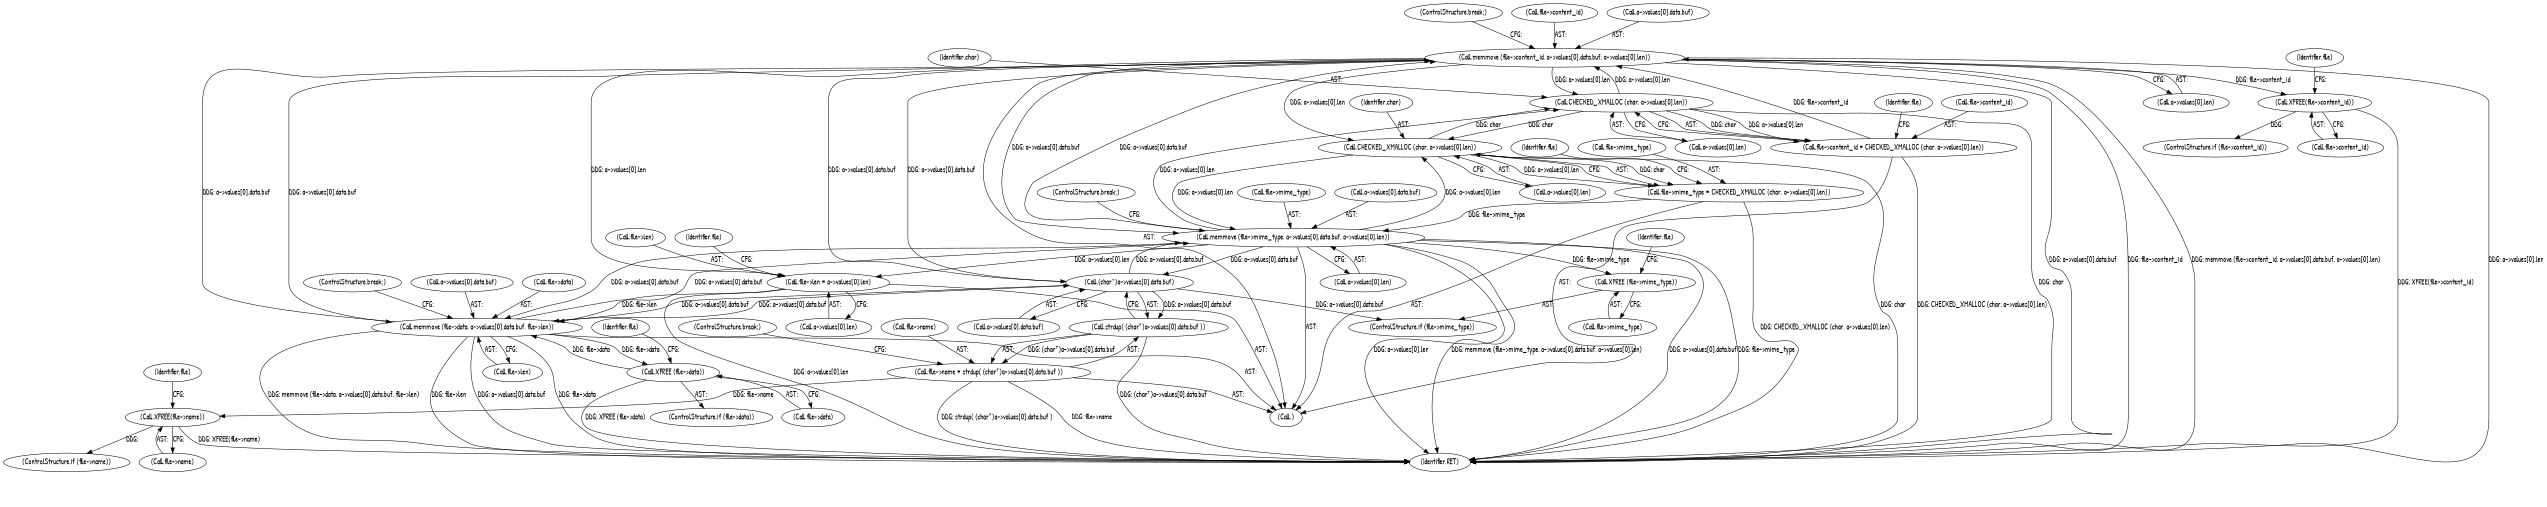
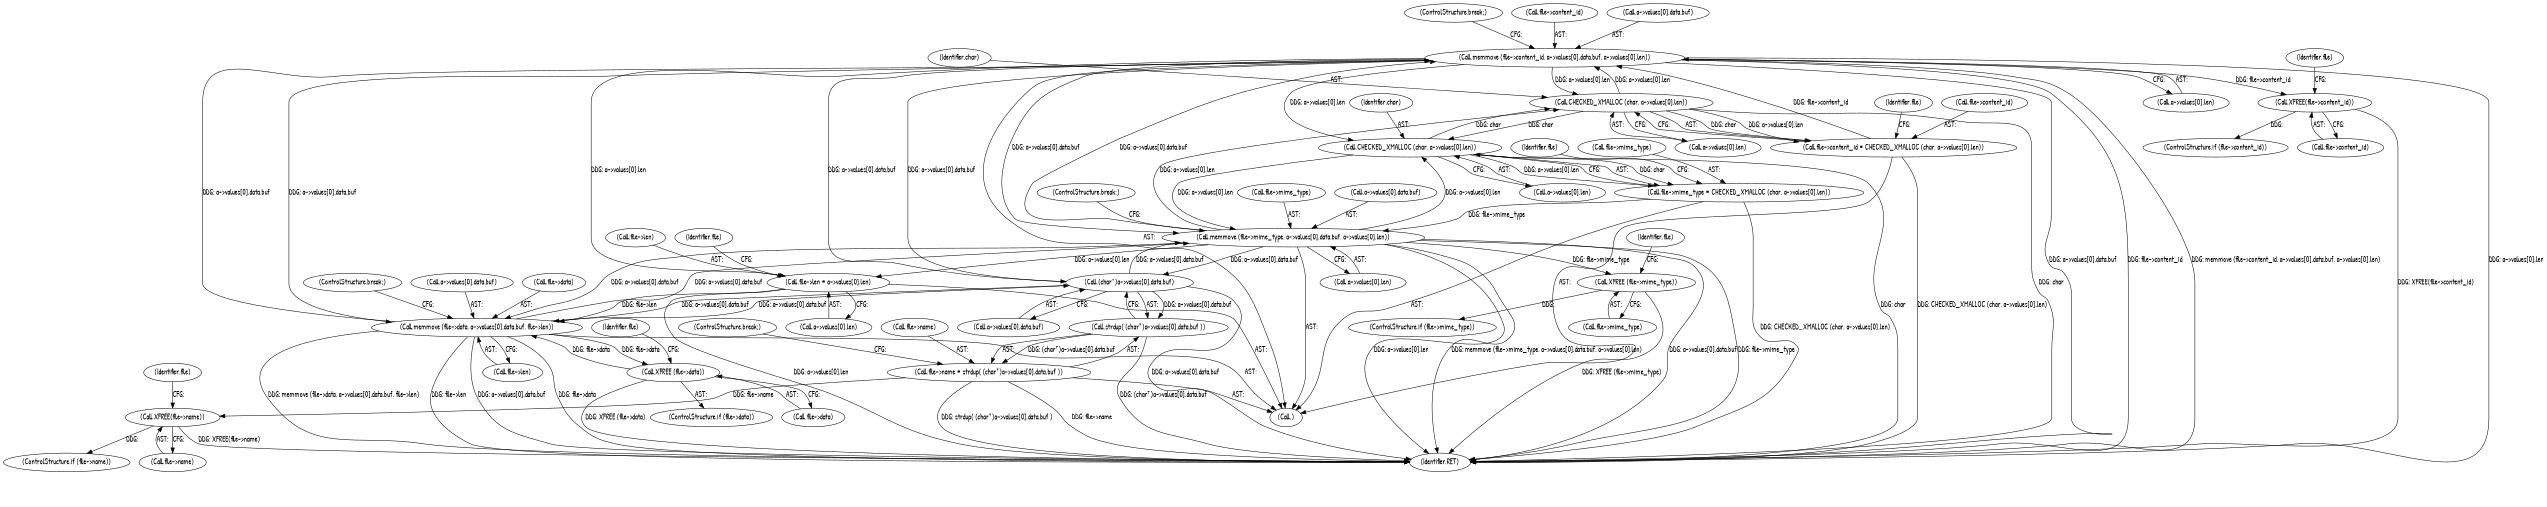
(1277, 302) -> (1173, 391)
(1549, 305) -> (1549, 305)
none -> (1574, 367)
